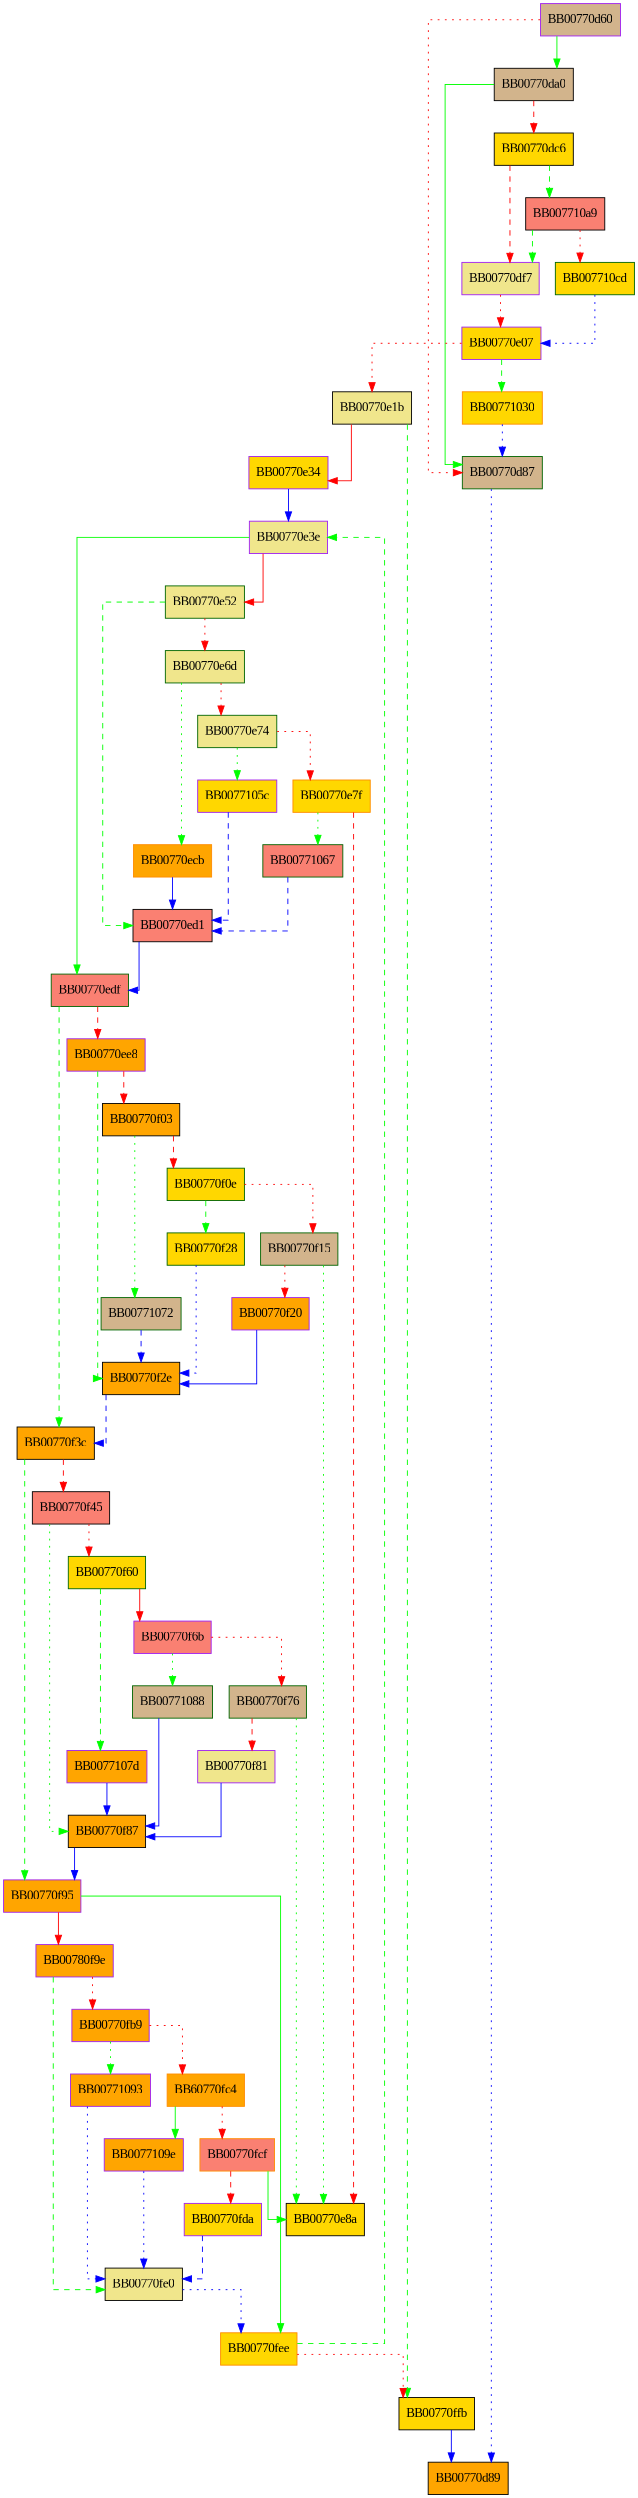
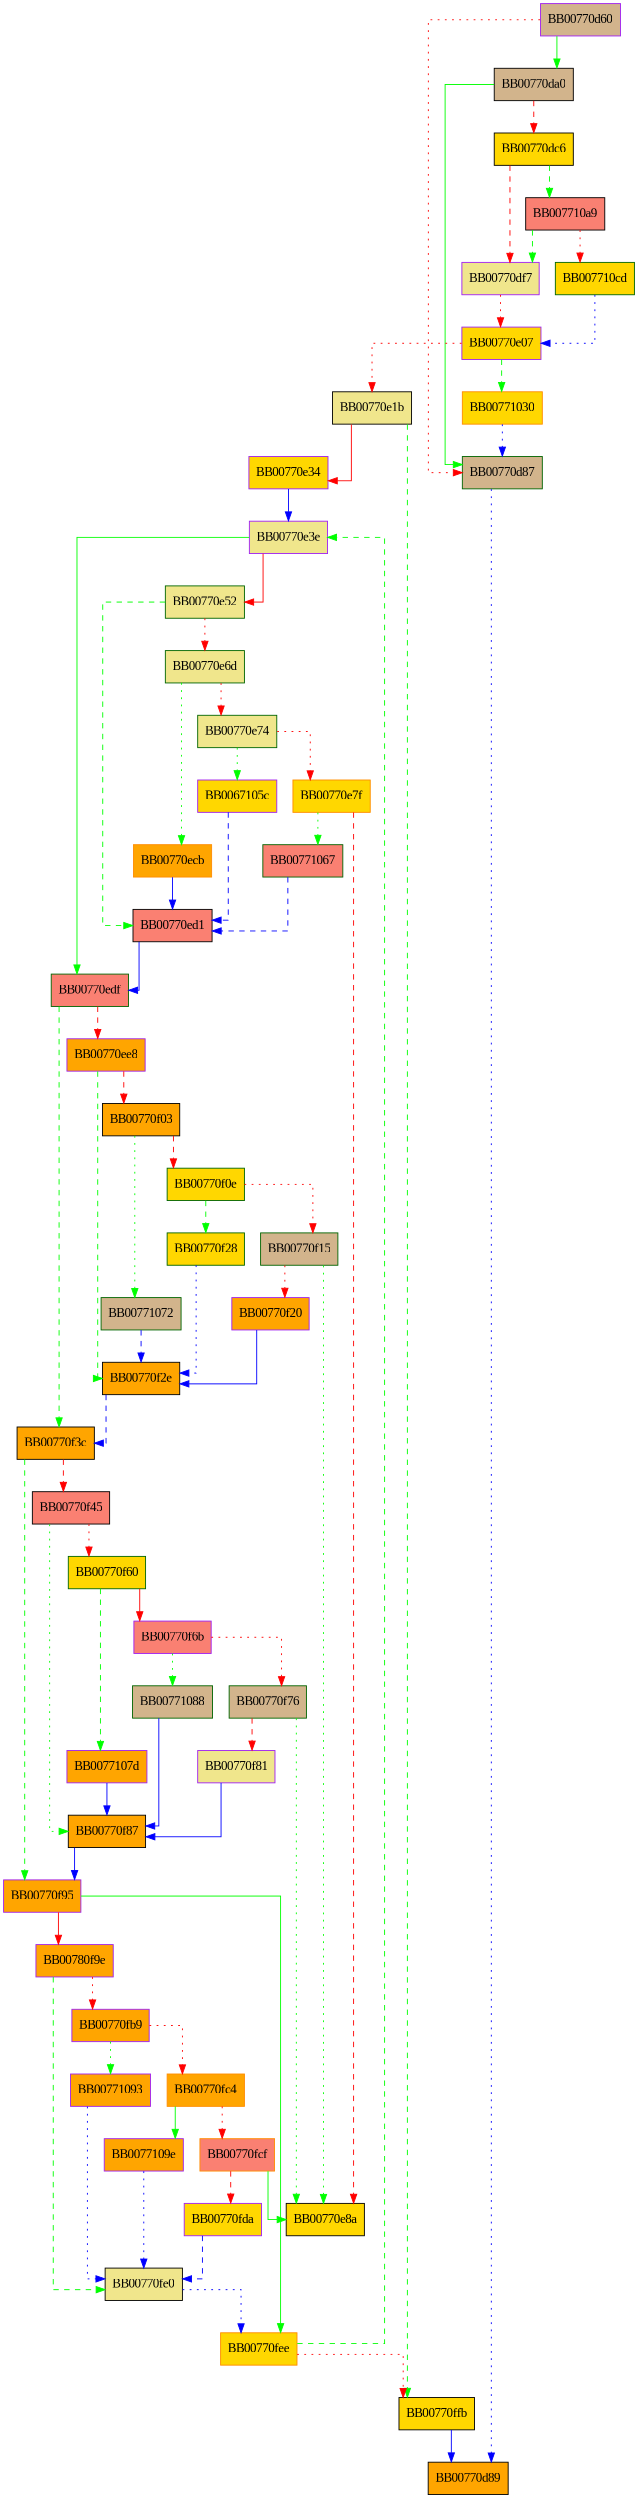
(237, 796) -> (237, 796)
(206, 2090) -> (206, 2090)
